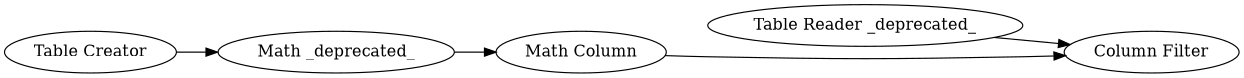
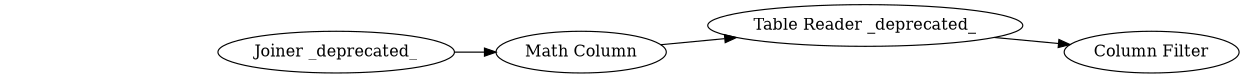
(90, 52) -> none
(336, 52) -> (336, 52)
(859, 59) -> (693, 42)
